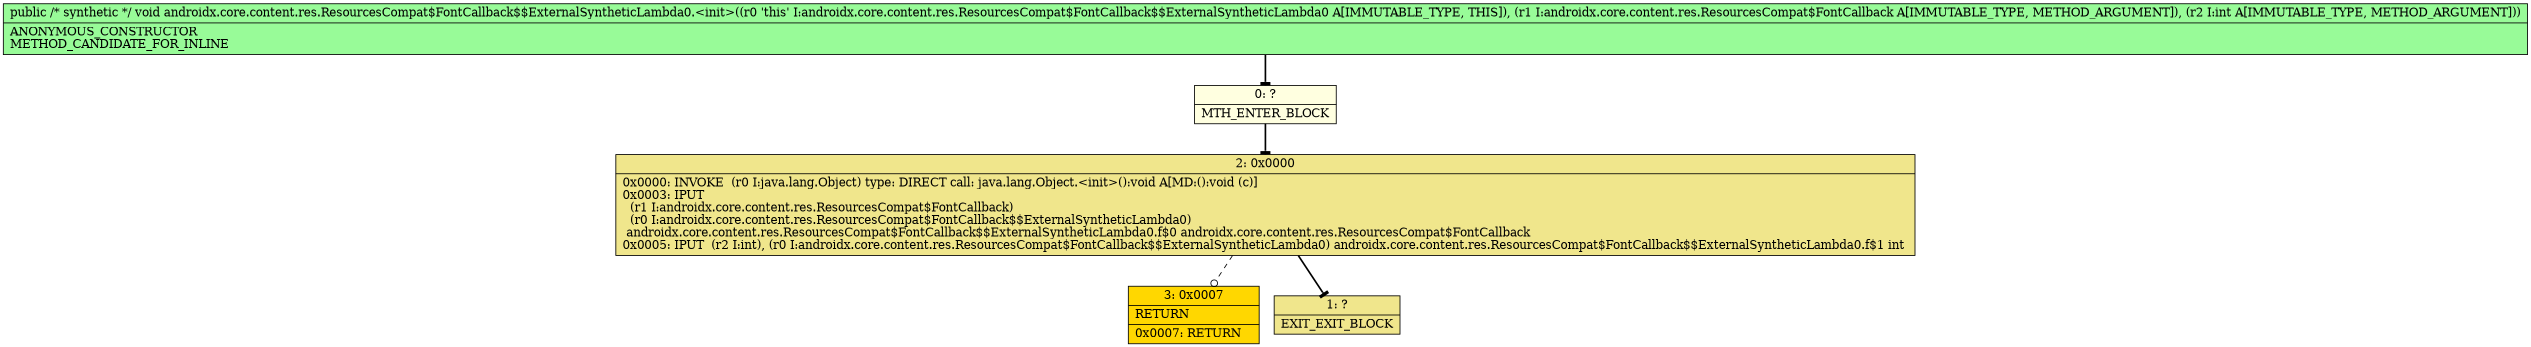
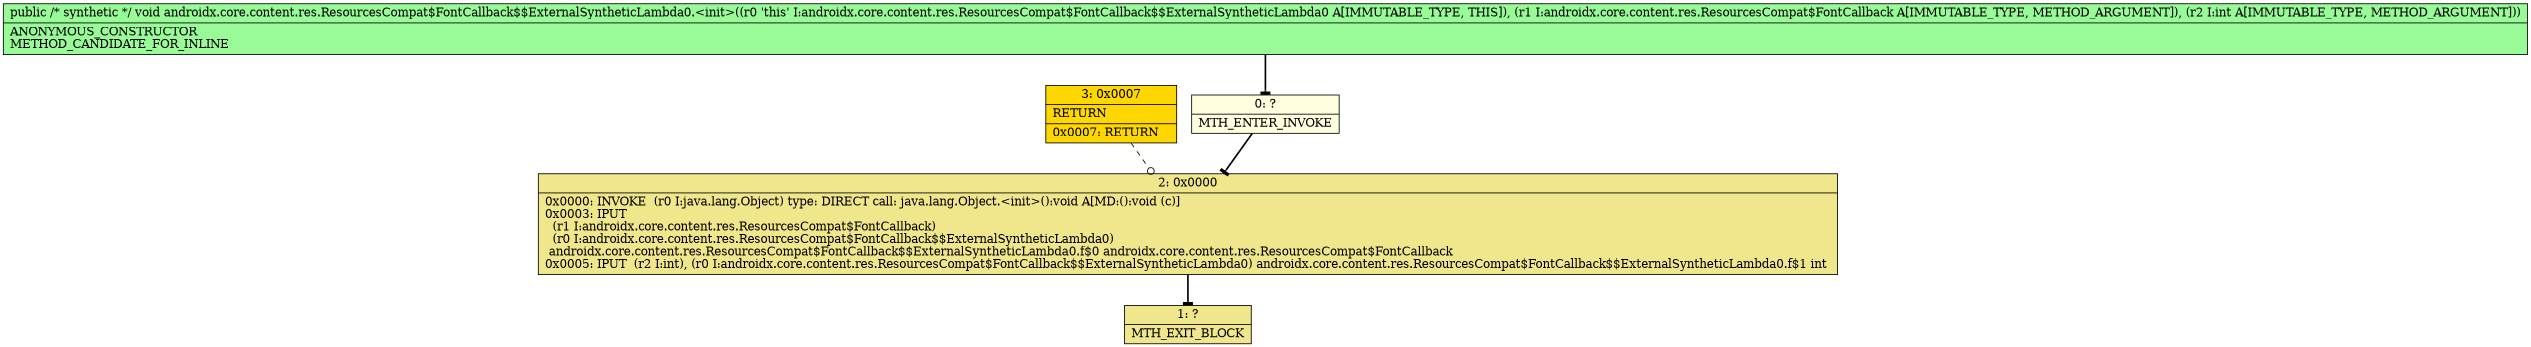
(1265, 114) -> (1265, 123)
(1224, 268) -> (1140, 156)
(1337, 324) -> (1188, 334)
